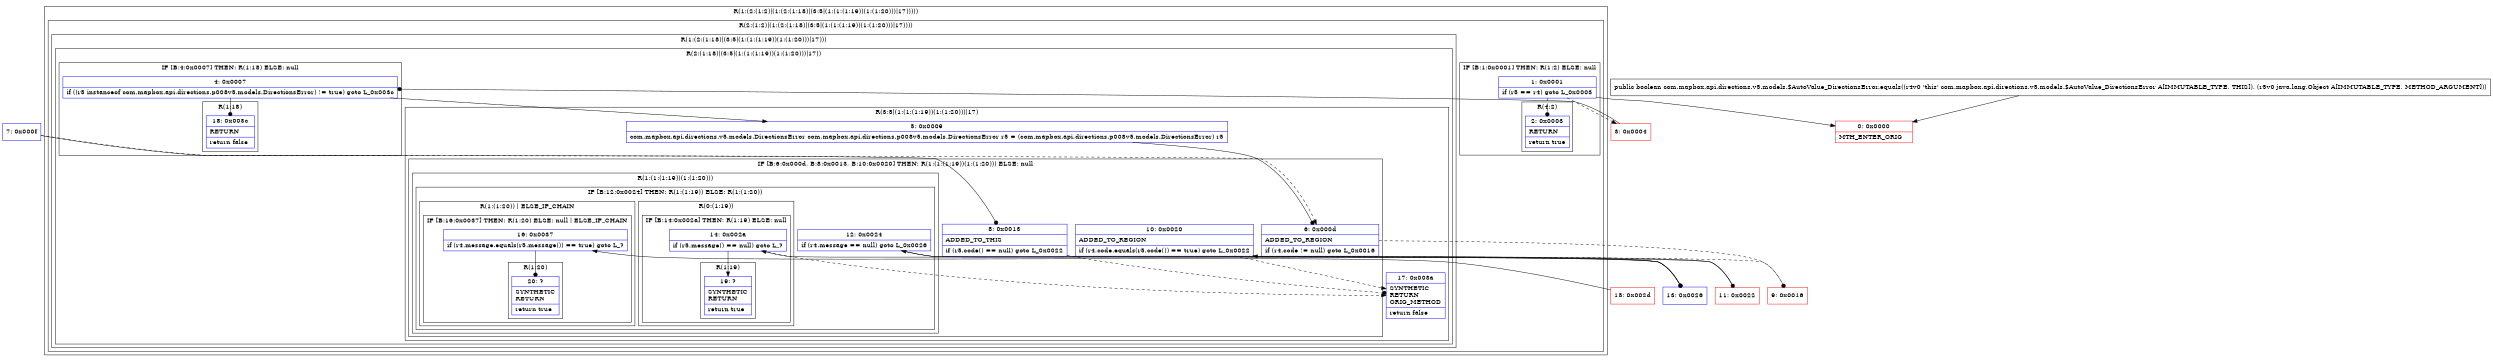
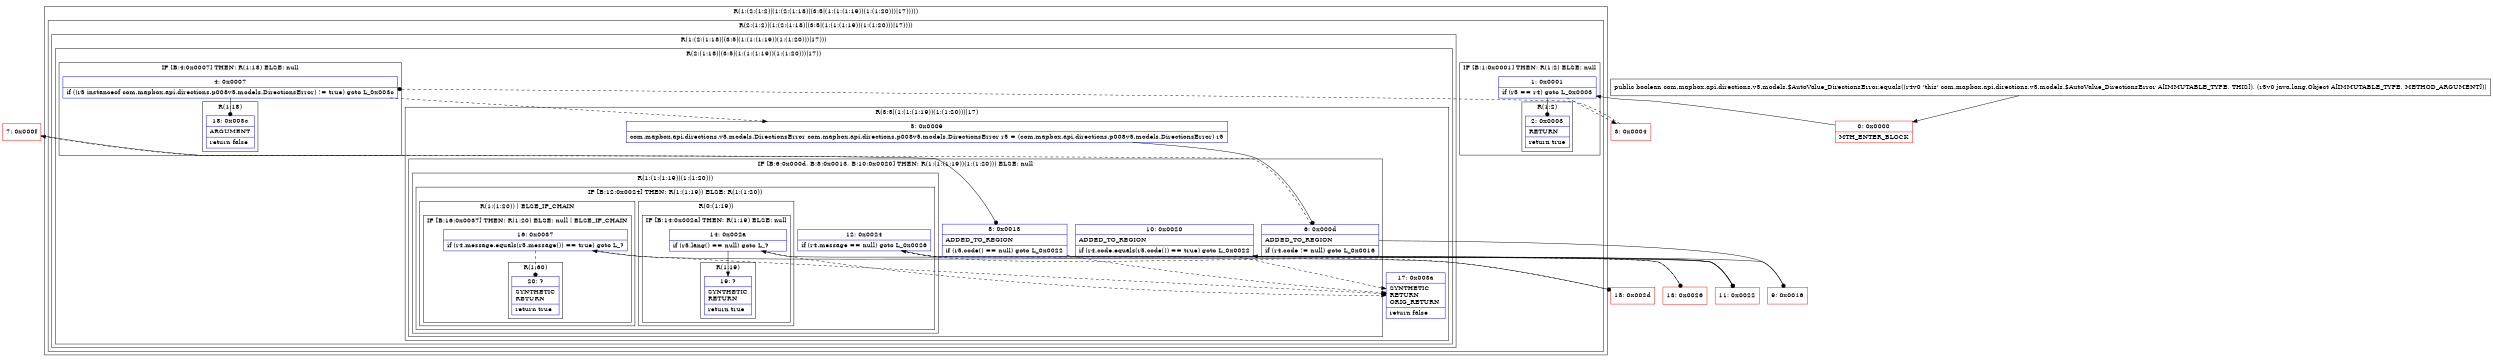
(1013, 94) -> (1013, 94)
(1547, 105) -> (1547, 105)
(1547, 107) -> (1547, 107)
(1714, 109) -> (1718, 109)
(586, 110) -> (586, 110)
(225, 131) -> (230, 131)
(22, 132) -> (22, 132)
(1871, 137) -> (1874, 137)
(692, 156) -> (693, 156)
(974, 240) -> (980, 240)
(728, 245) -> (721, 245)
(1587, 245) -> (1587, 245)
(1295, 257) -> (1295, 257)
(1378, 257) -> (1404, 257)
(1527, 257) -> (1527, 257)
none -> (1255, 259)
(535, 260) -> (535, 260)
(535, 268) -> (535, 268)
none -> (989, 274)
(1224, 278) -> (1224, 278)
(1685, 296) -> (1685, 296)
(1416, 302) -> (1415, 302)
